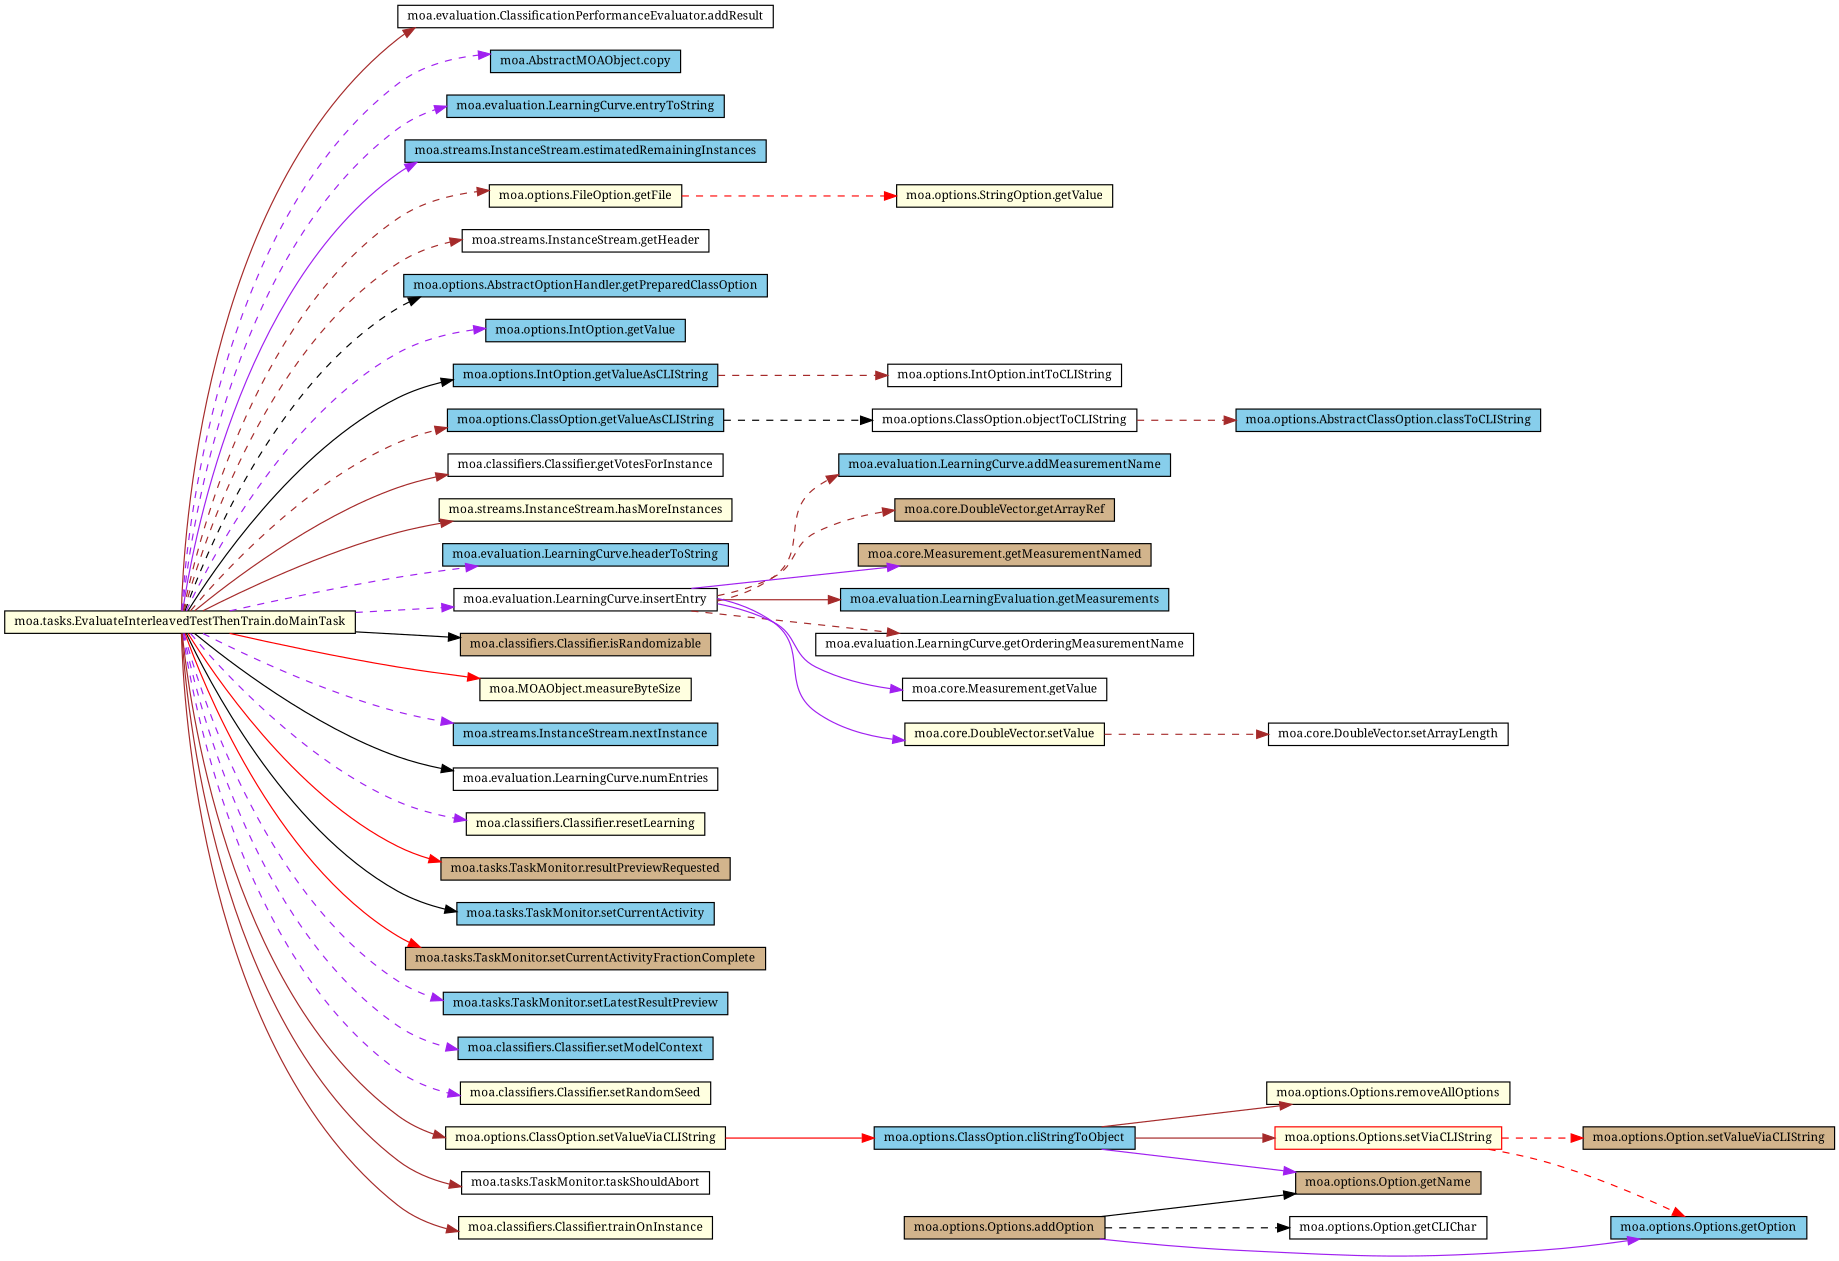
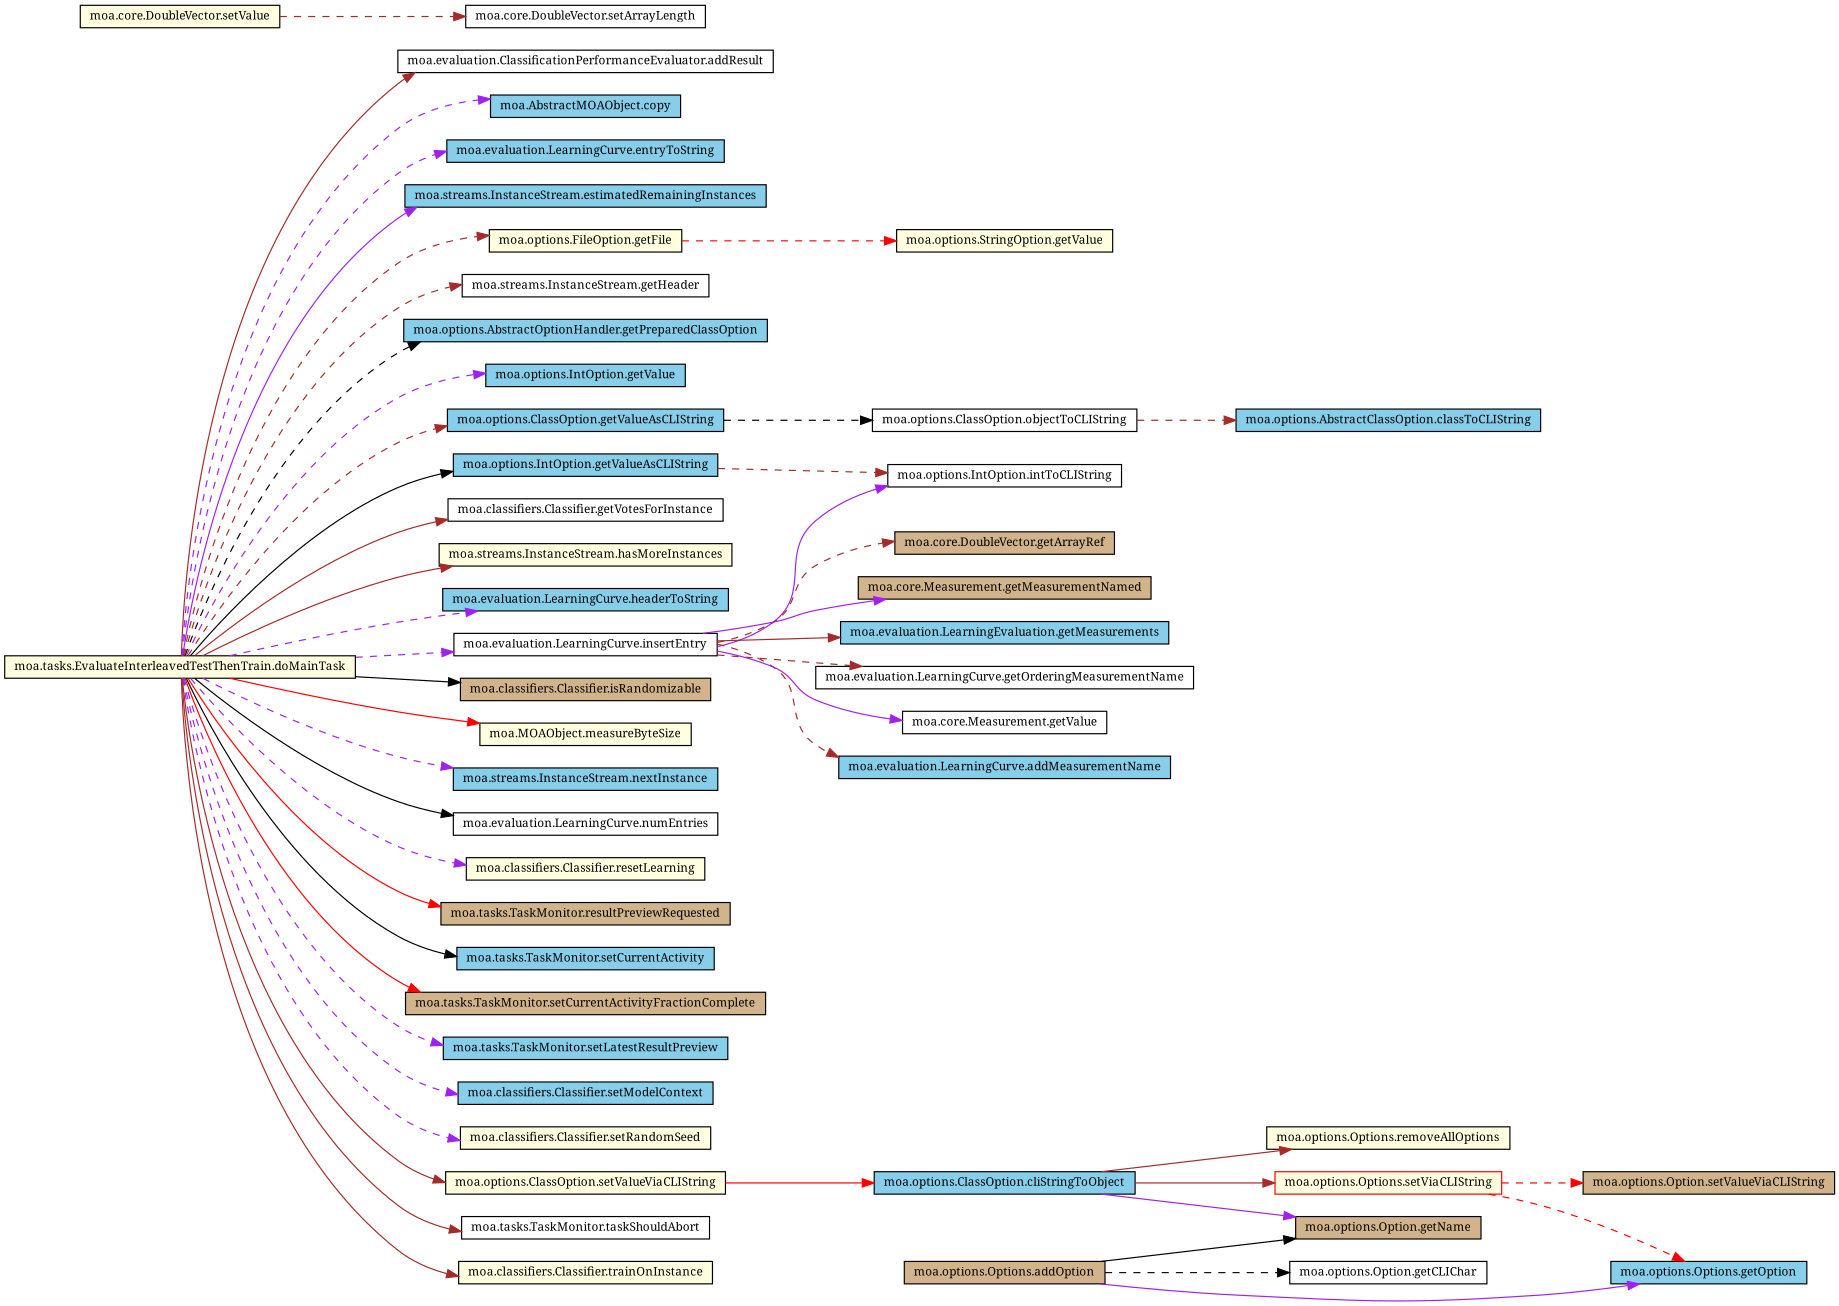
(796, 678) -> (795, 568)
